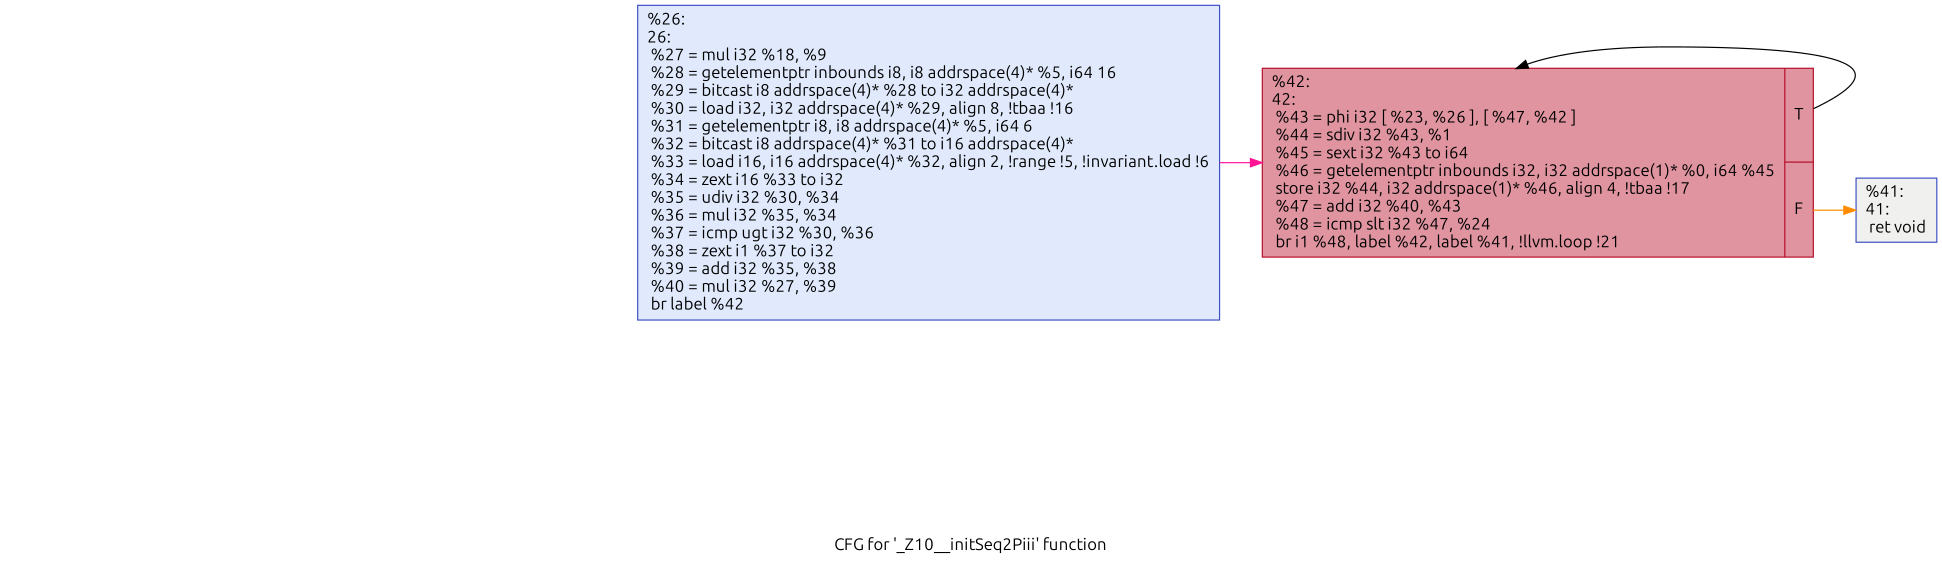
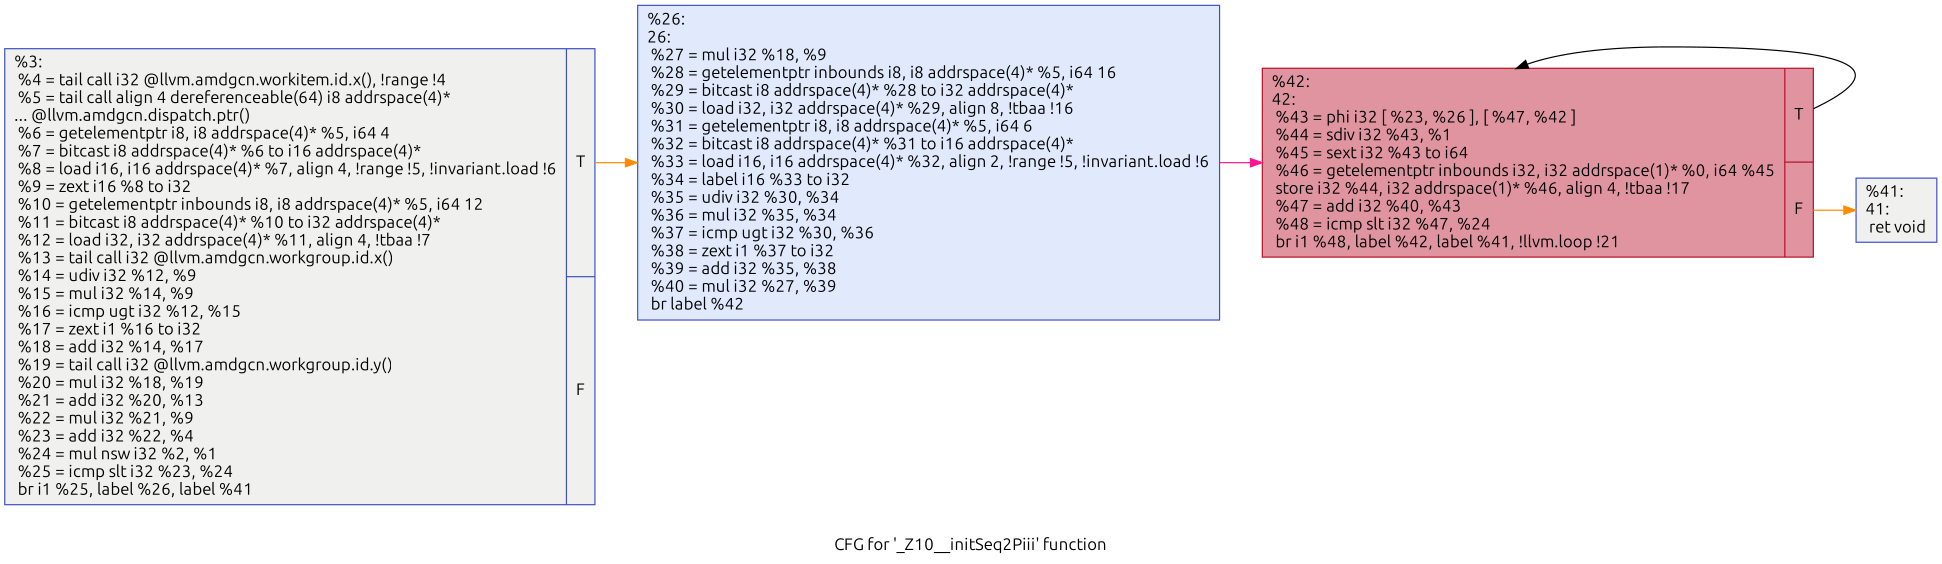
(746, 180) -> (749, 180)
none -> (300, 277)
